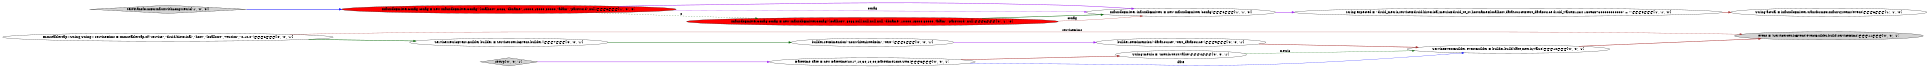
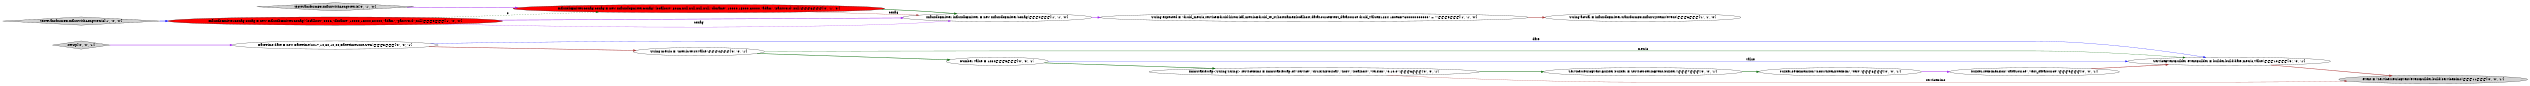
none -> (335, 7)
none -> (997, 61)
